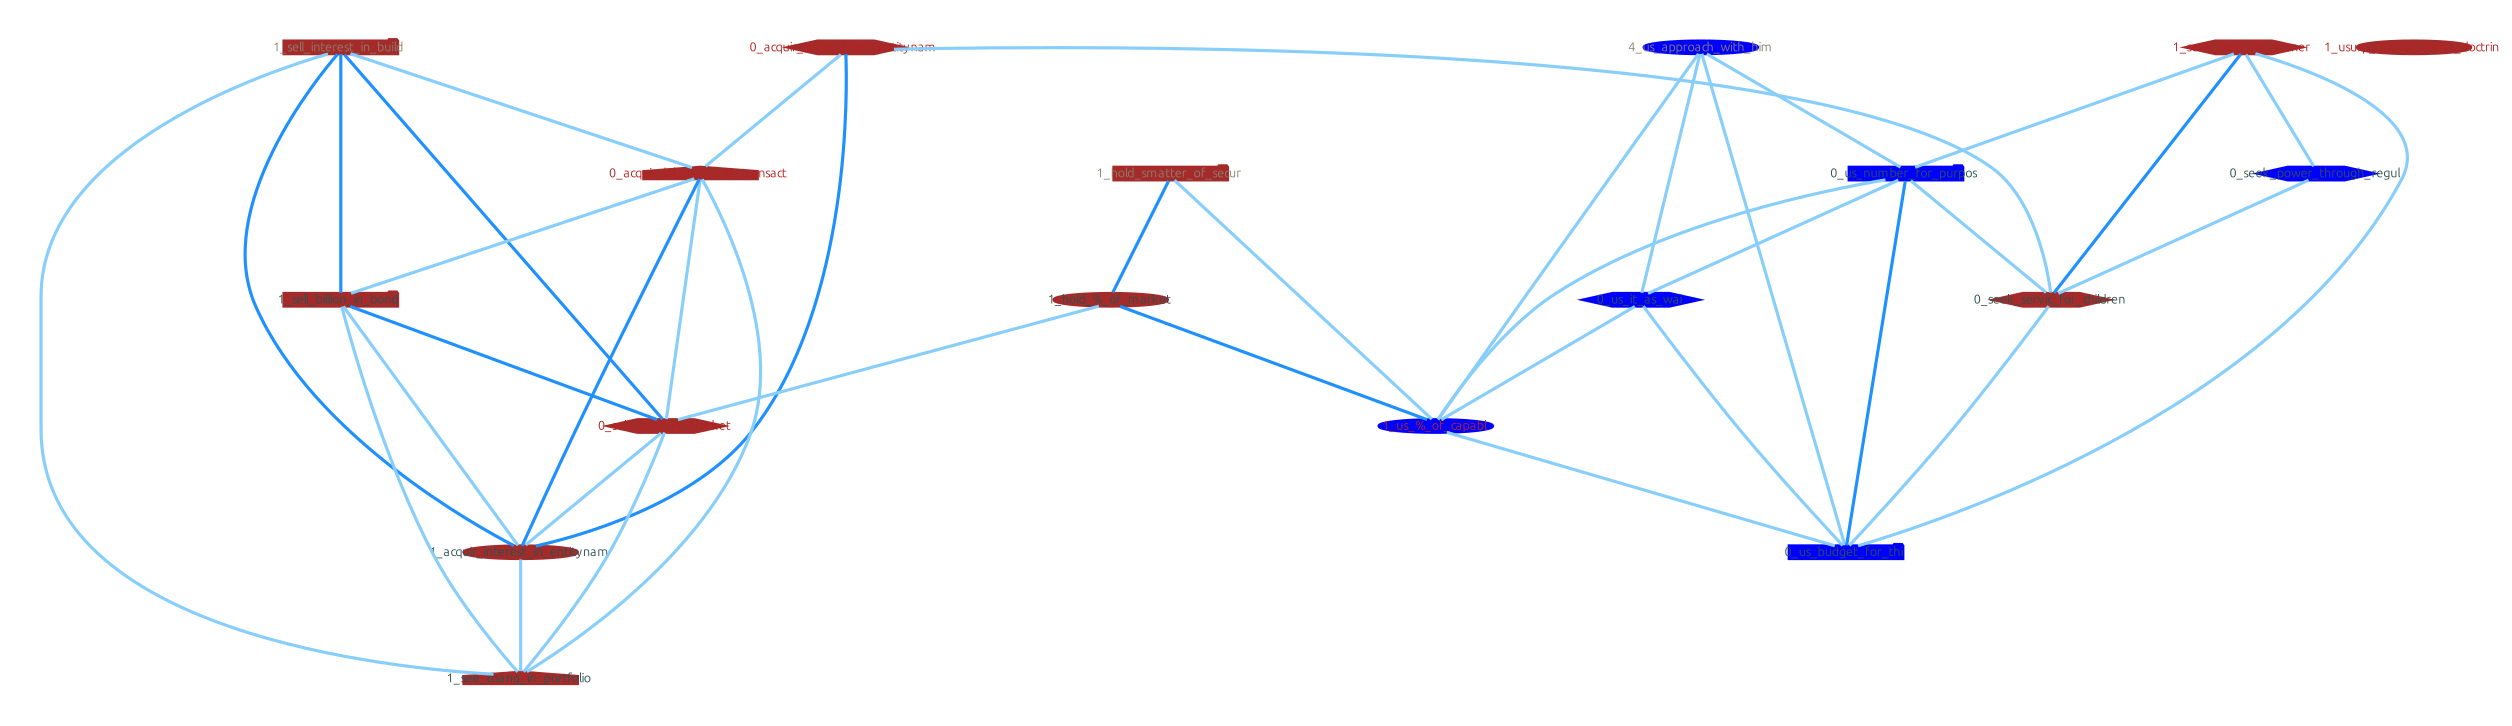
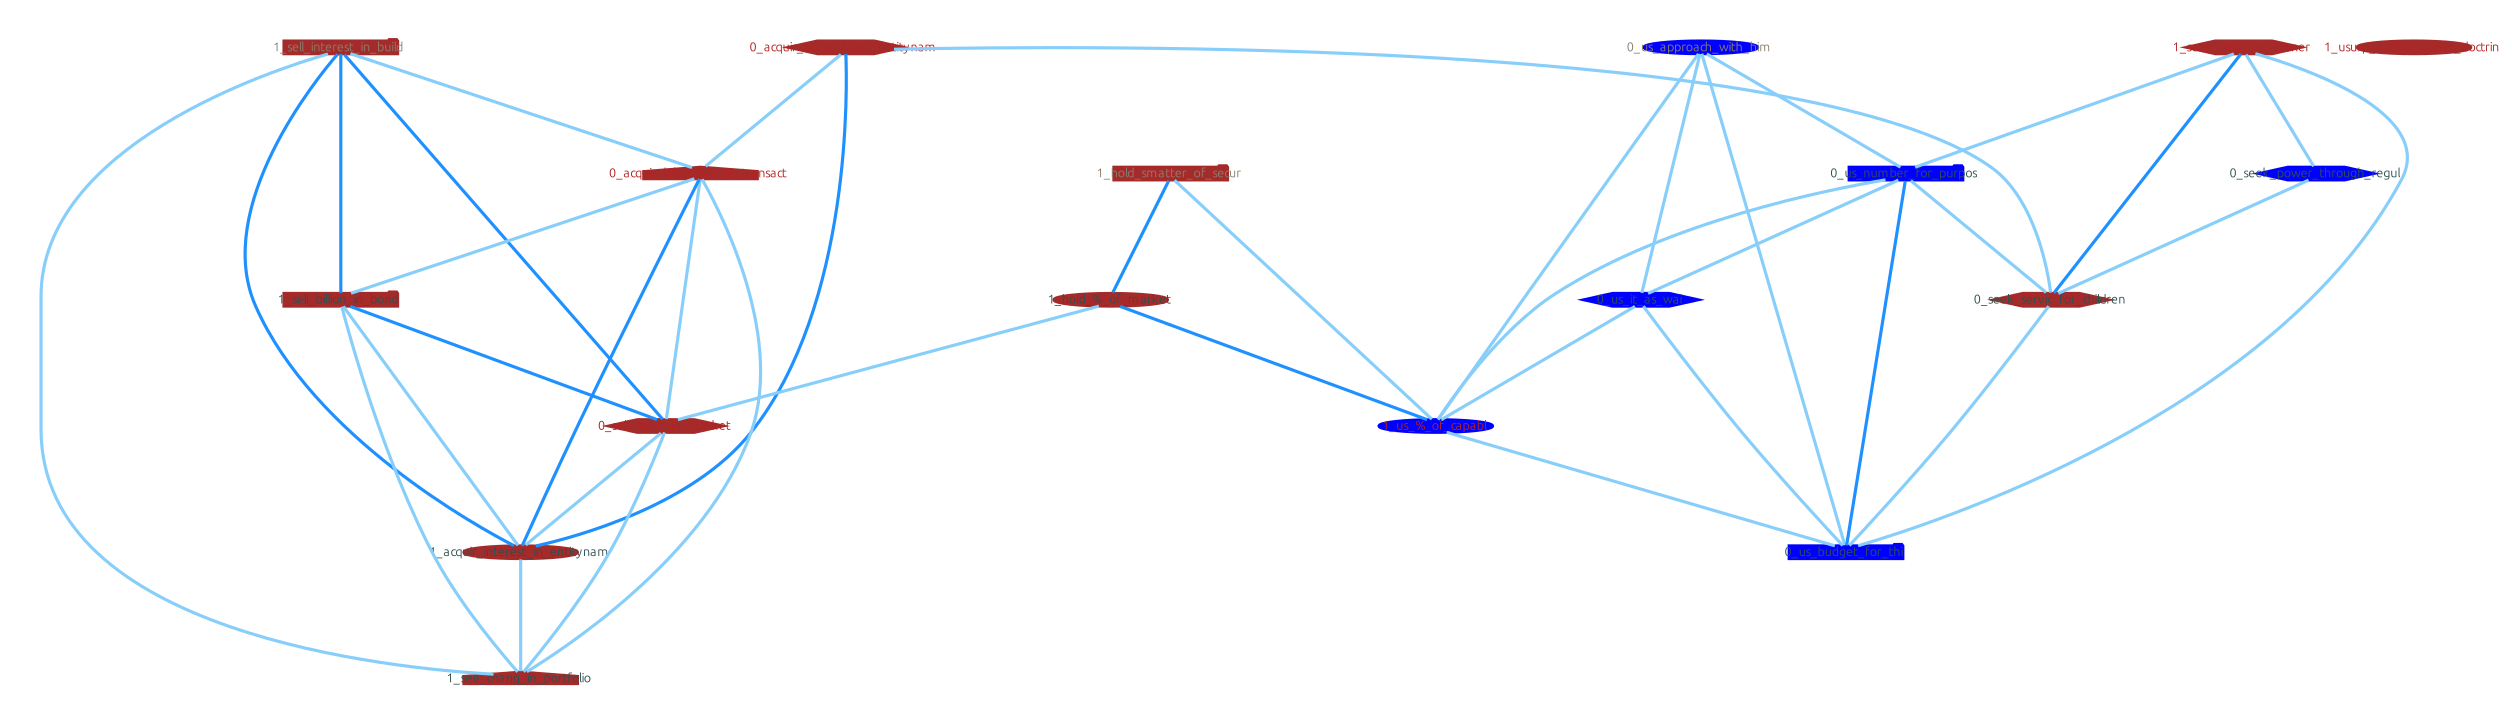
(1701, 47) -> (1701, 47)
